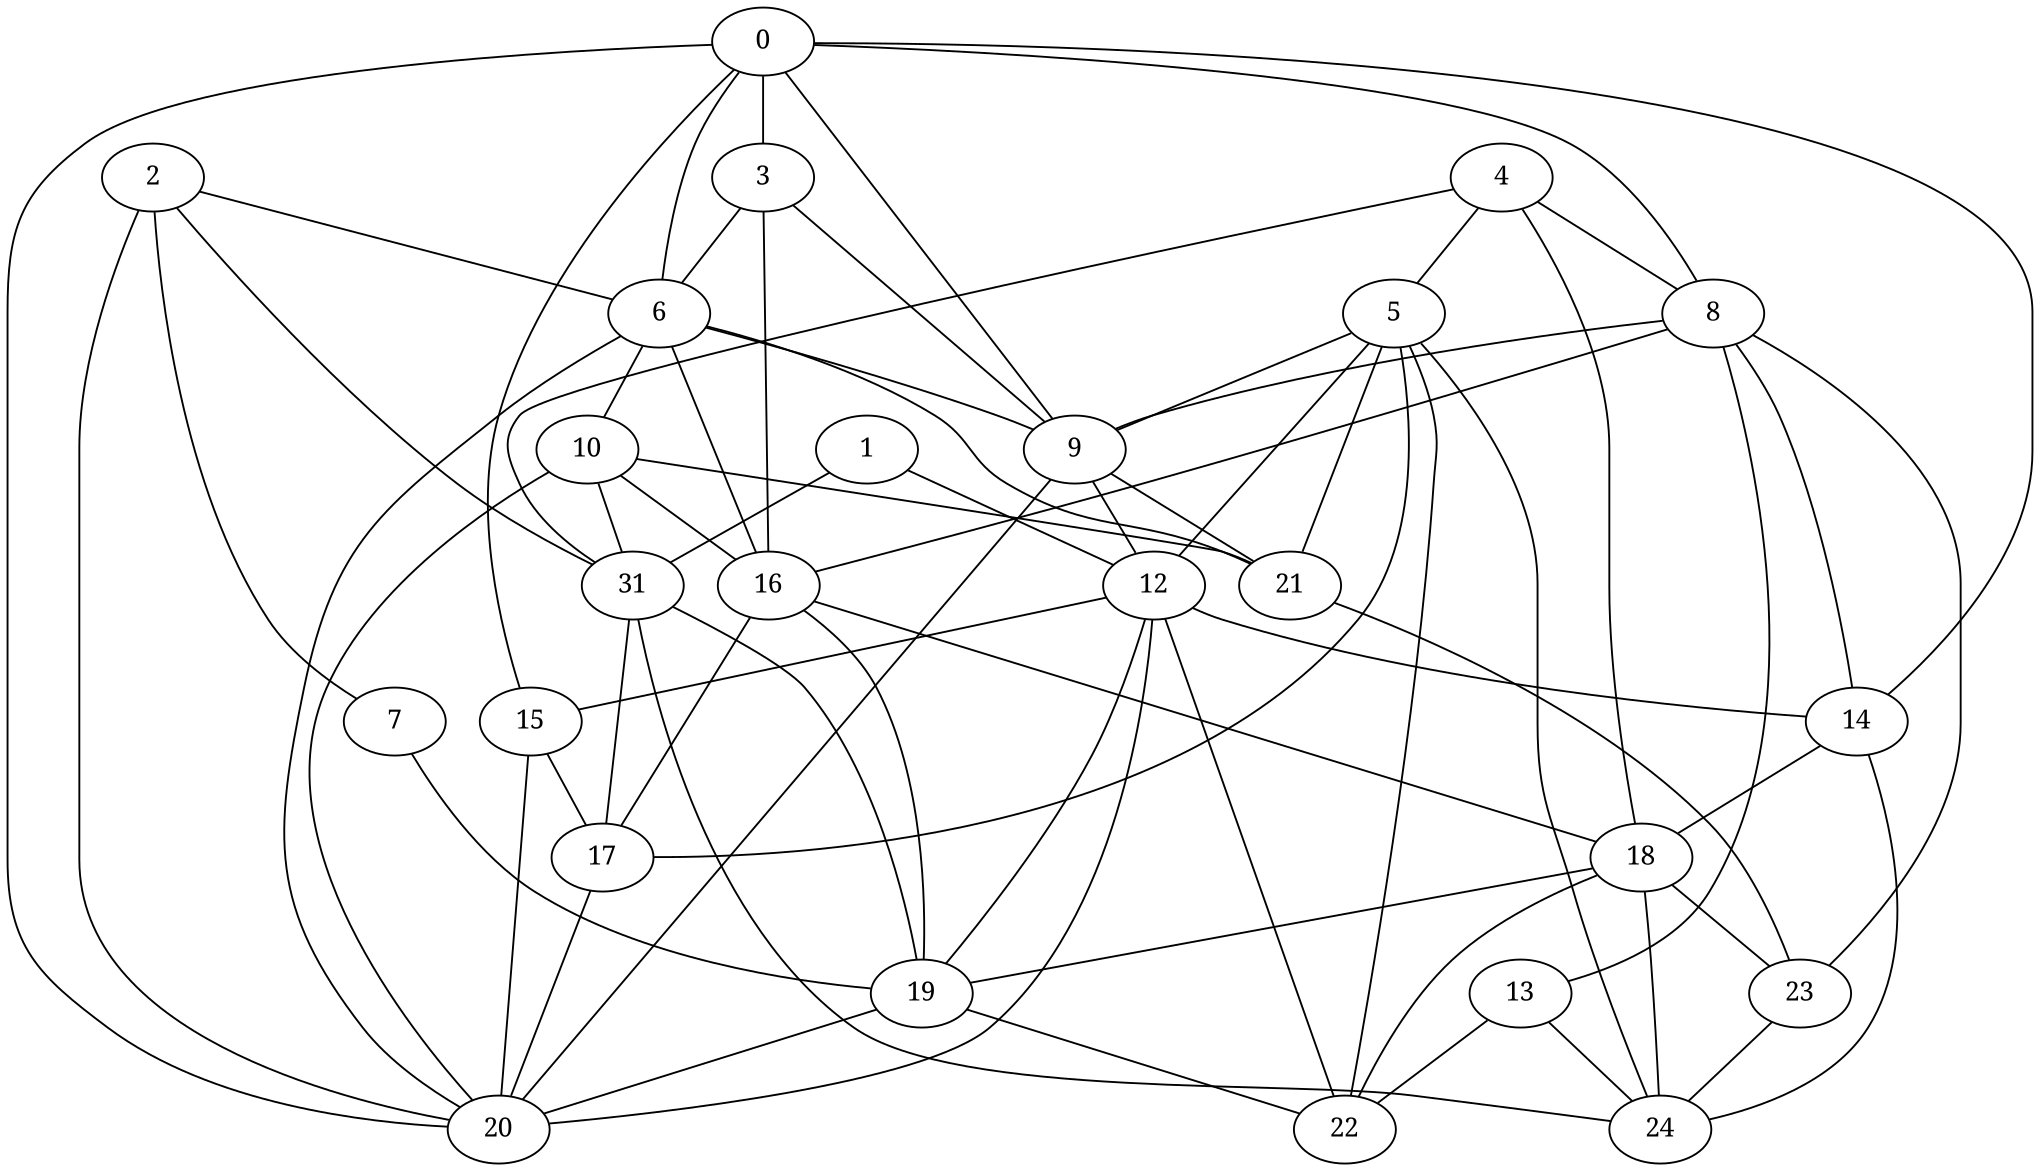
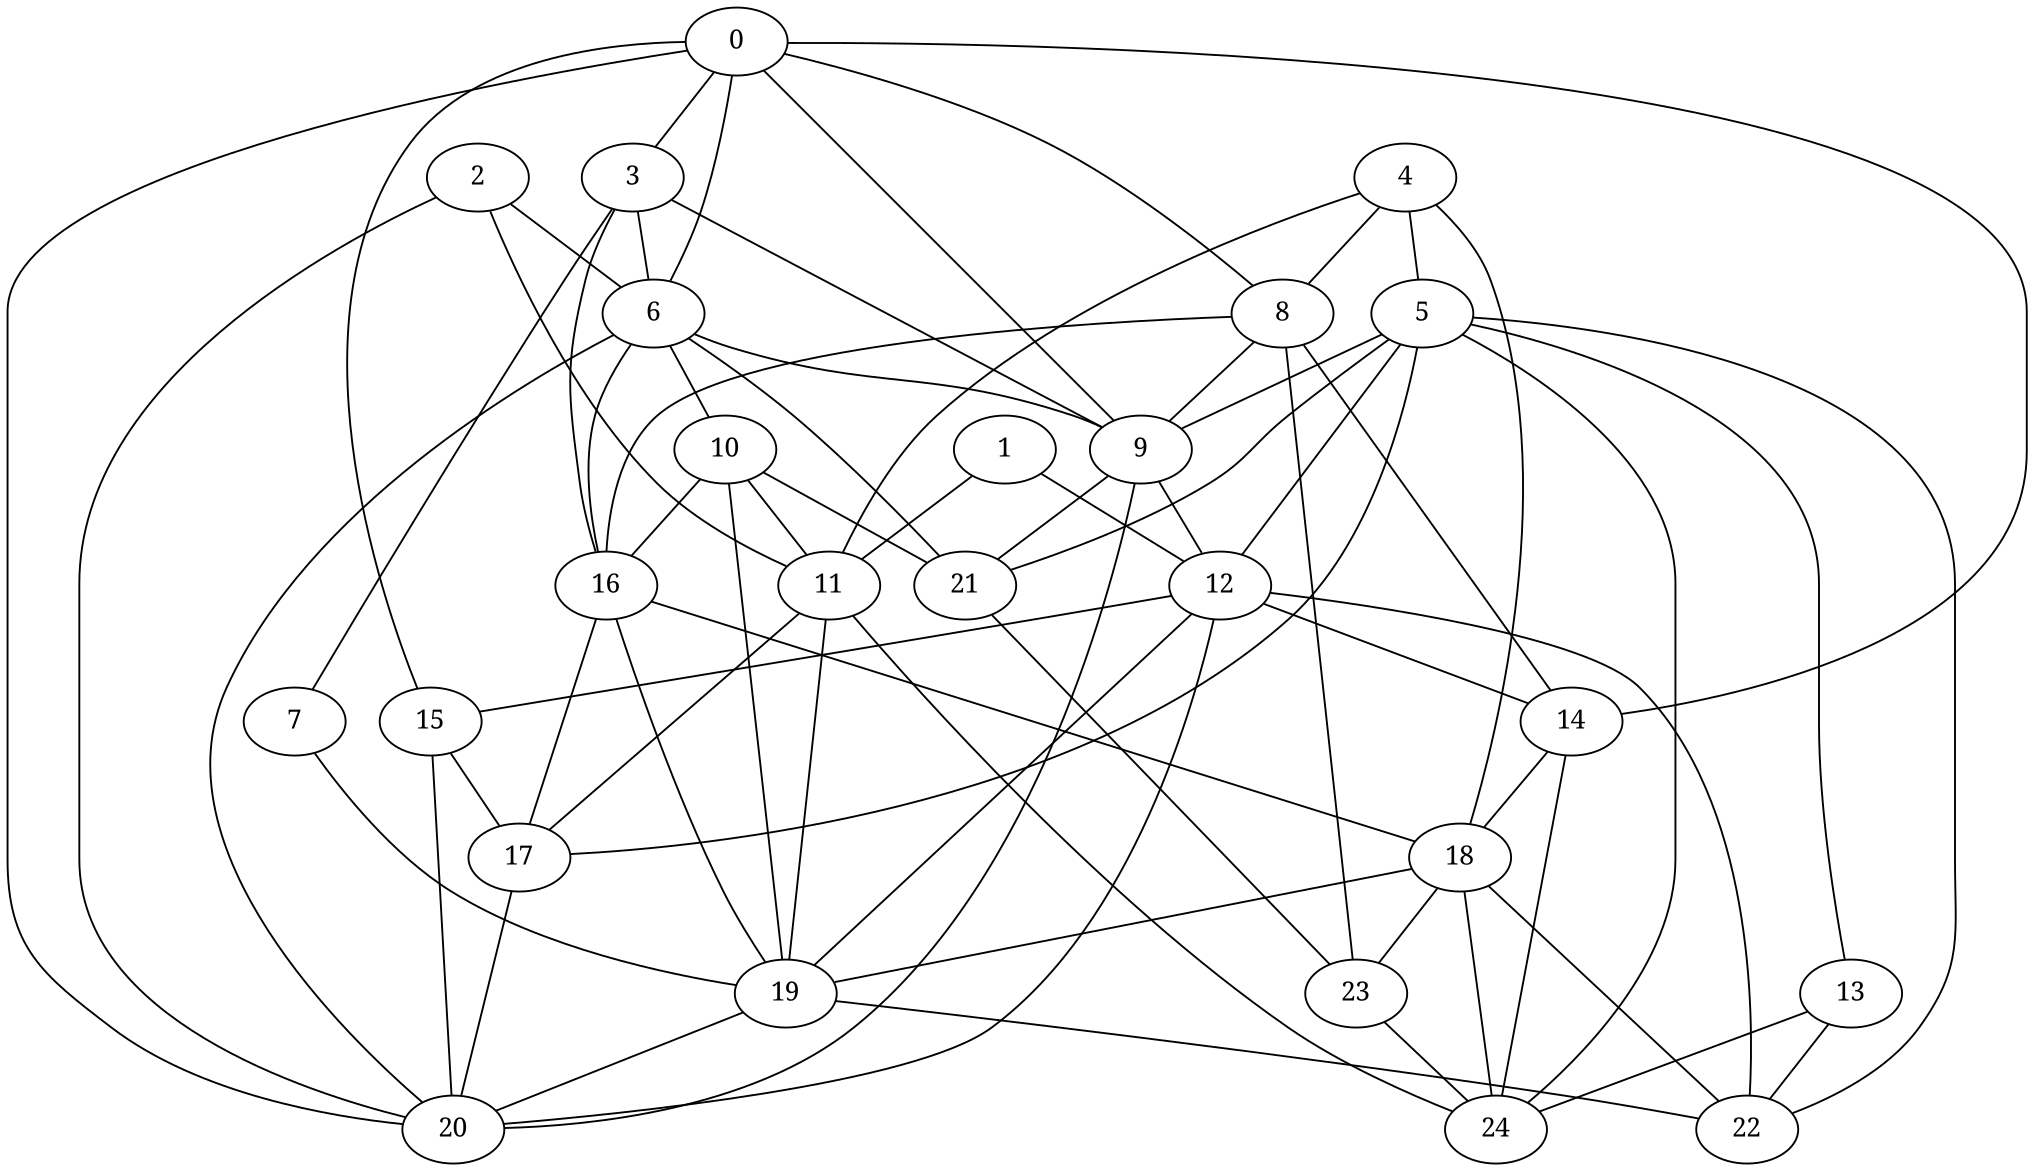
(204, 480) -> (459, 447)
(633, 586) -> (829, 586)
(1767, 689) -> (1811, 540)
(311, 758) -> (756, 721)
